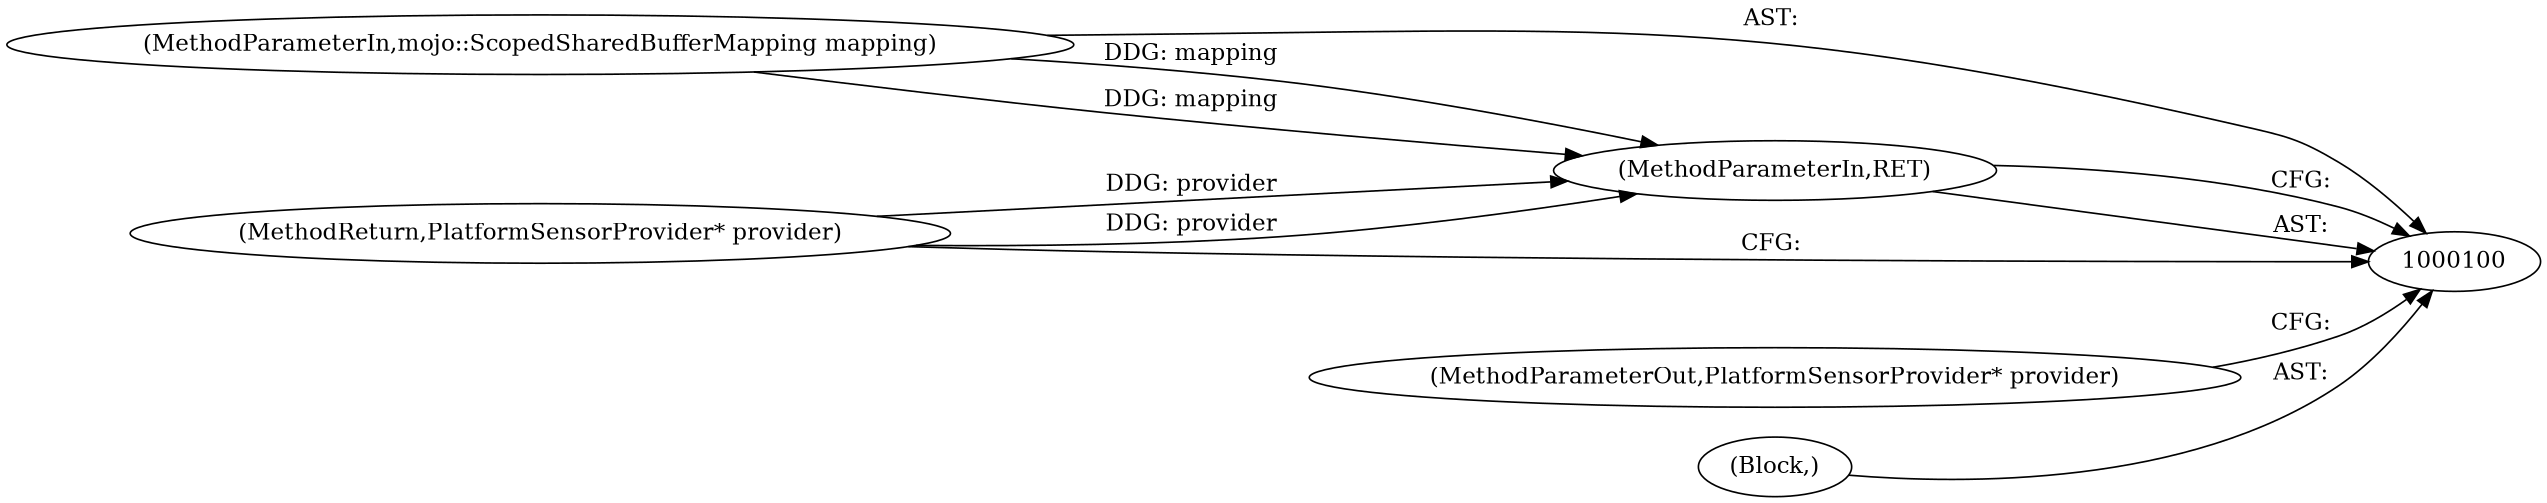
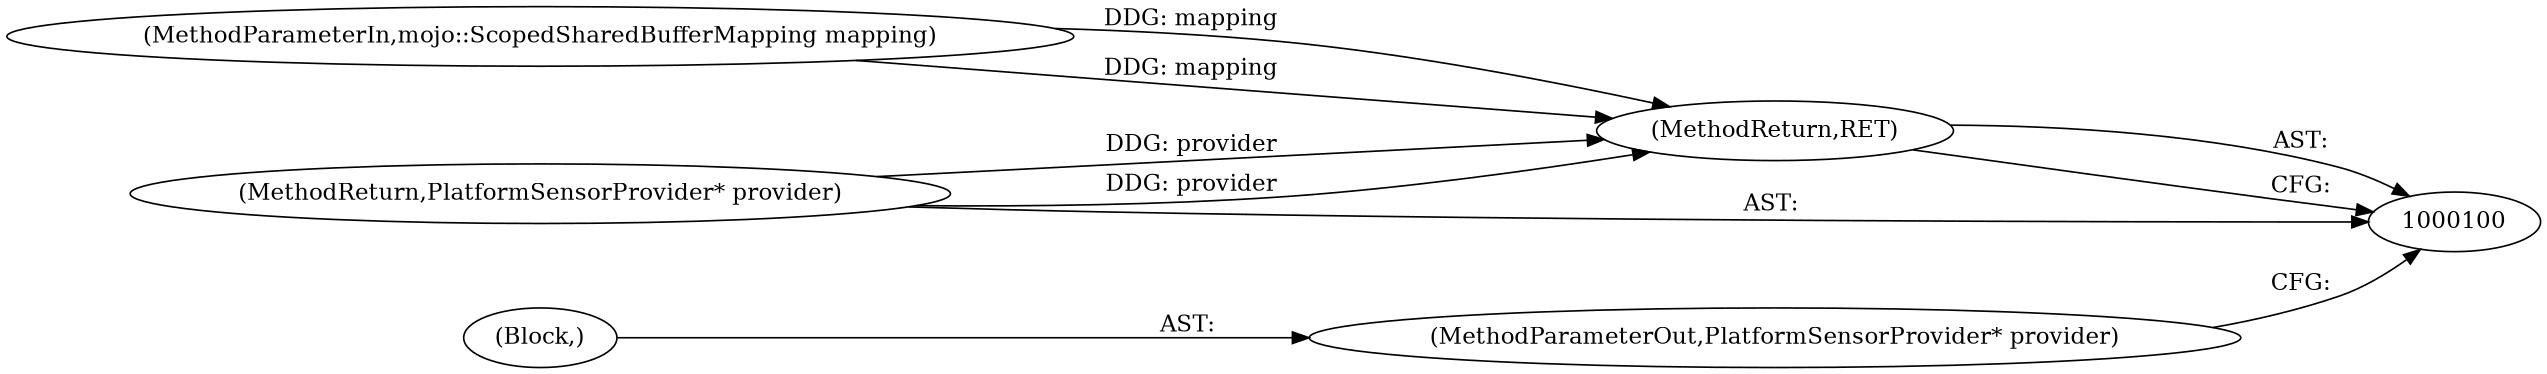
(1748, 42) -> none
(1775, 171) -> (1775, 131)
(1775, 244) -> (1775, 204)
(2159, 458) -> (955, 338)
